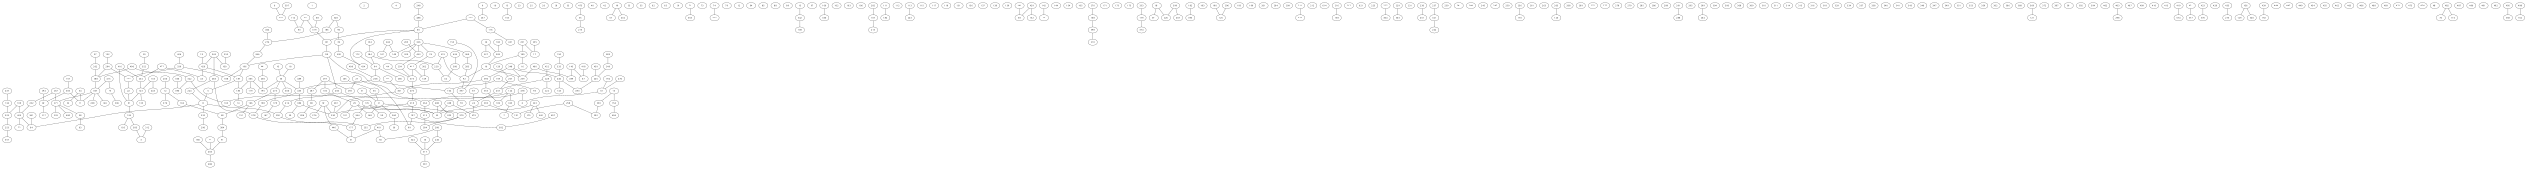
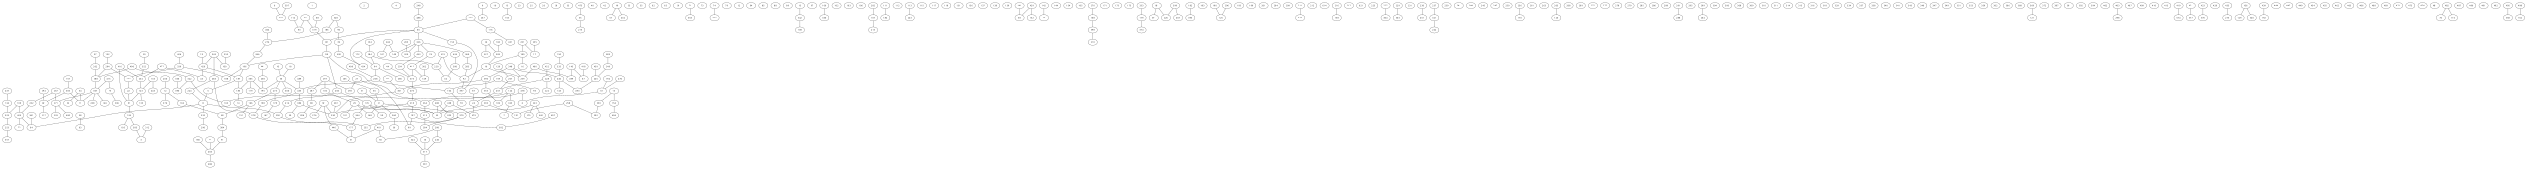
none -> (435, 36)
(412, 48) -> (406, 47)
(68, 109) -> none
